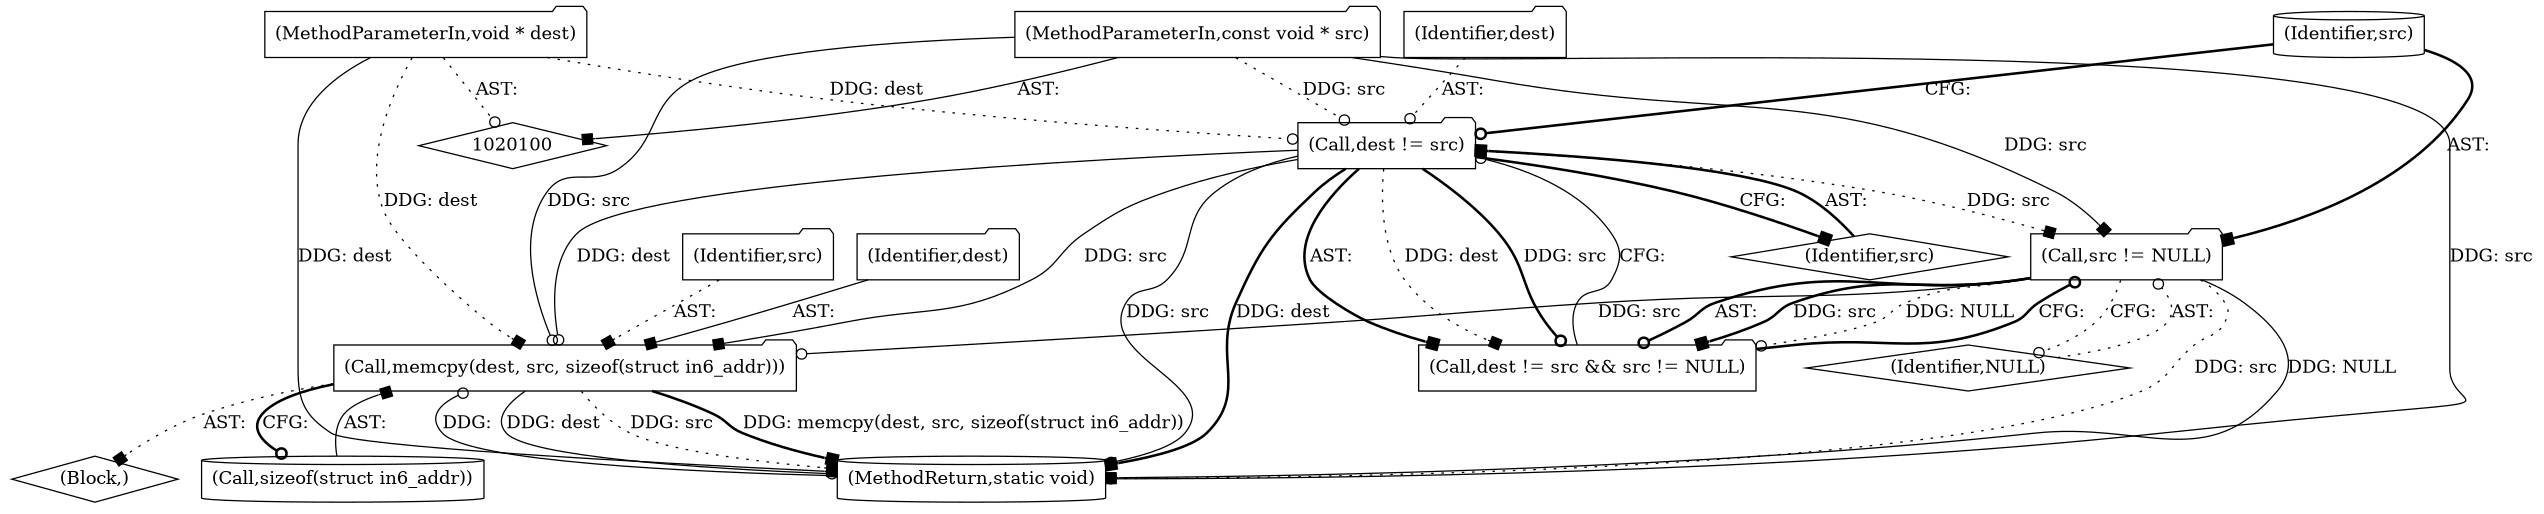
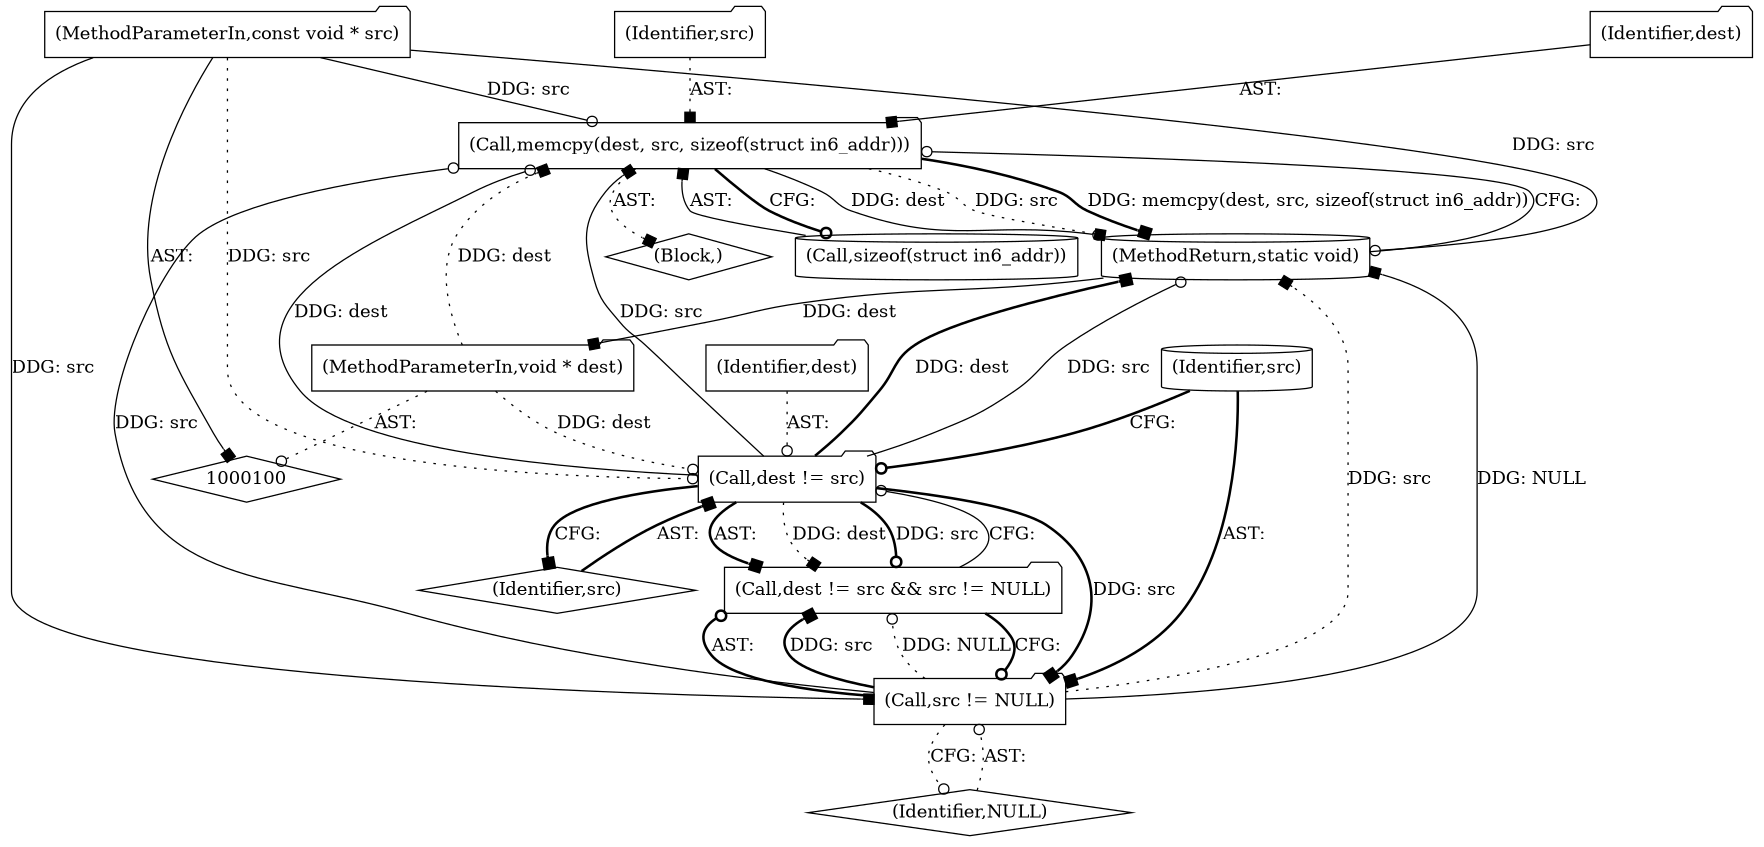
(513, 146) -> (247, 479)
(1790, 178) -> (1045, 524)
(470, 424) -> (1561, 201)
(368, 440) -> (851, 297)
